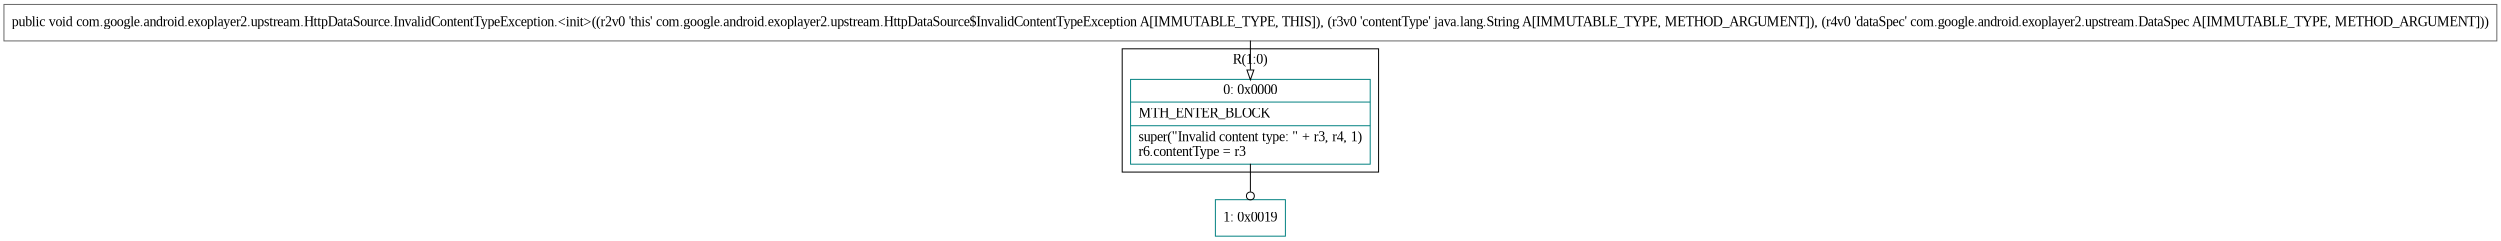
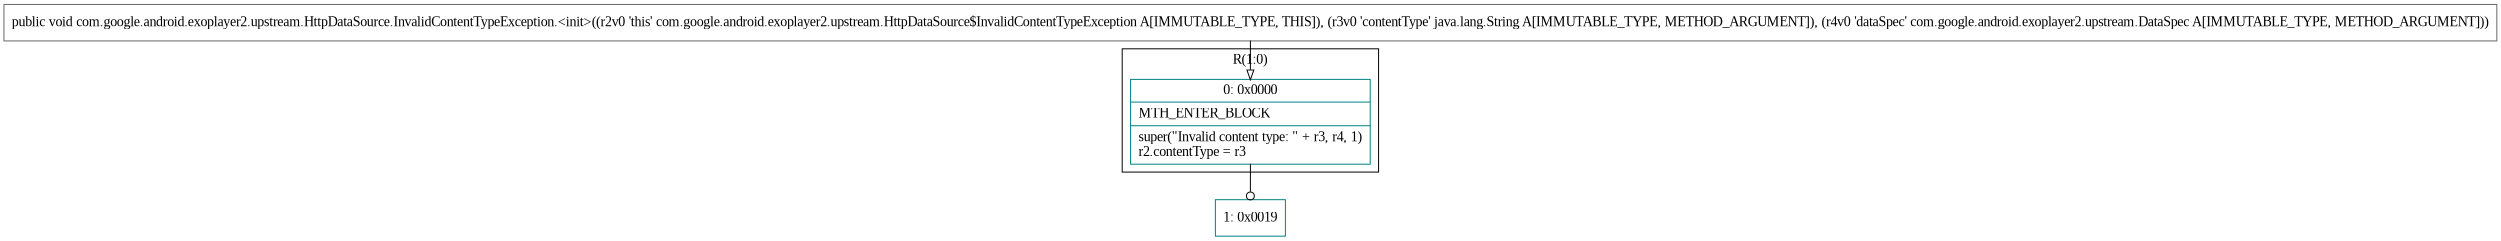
(1192, 152) -> (1192, 152)
